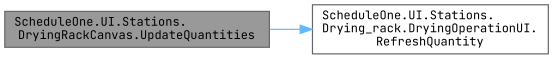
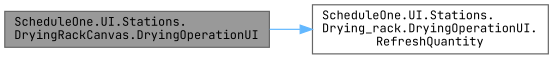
(137, 29) -> (137, 29)
